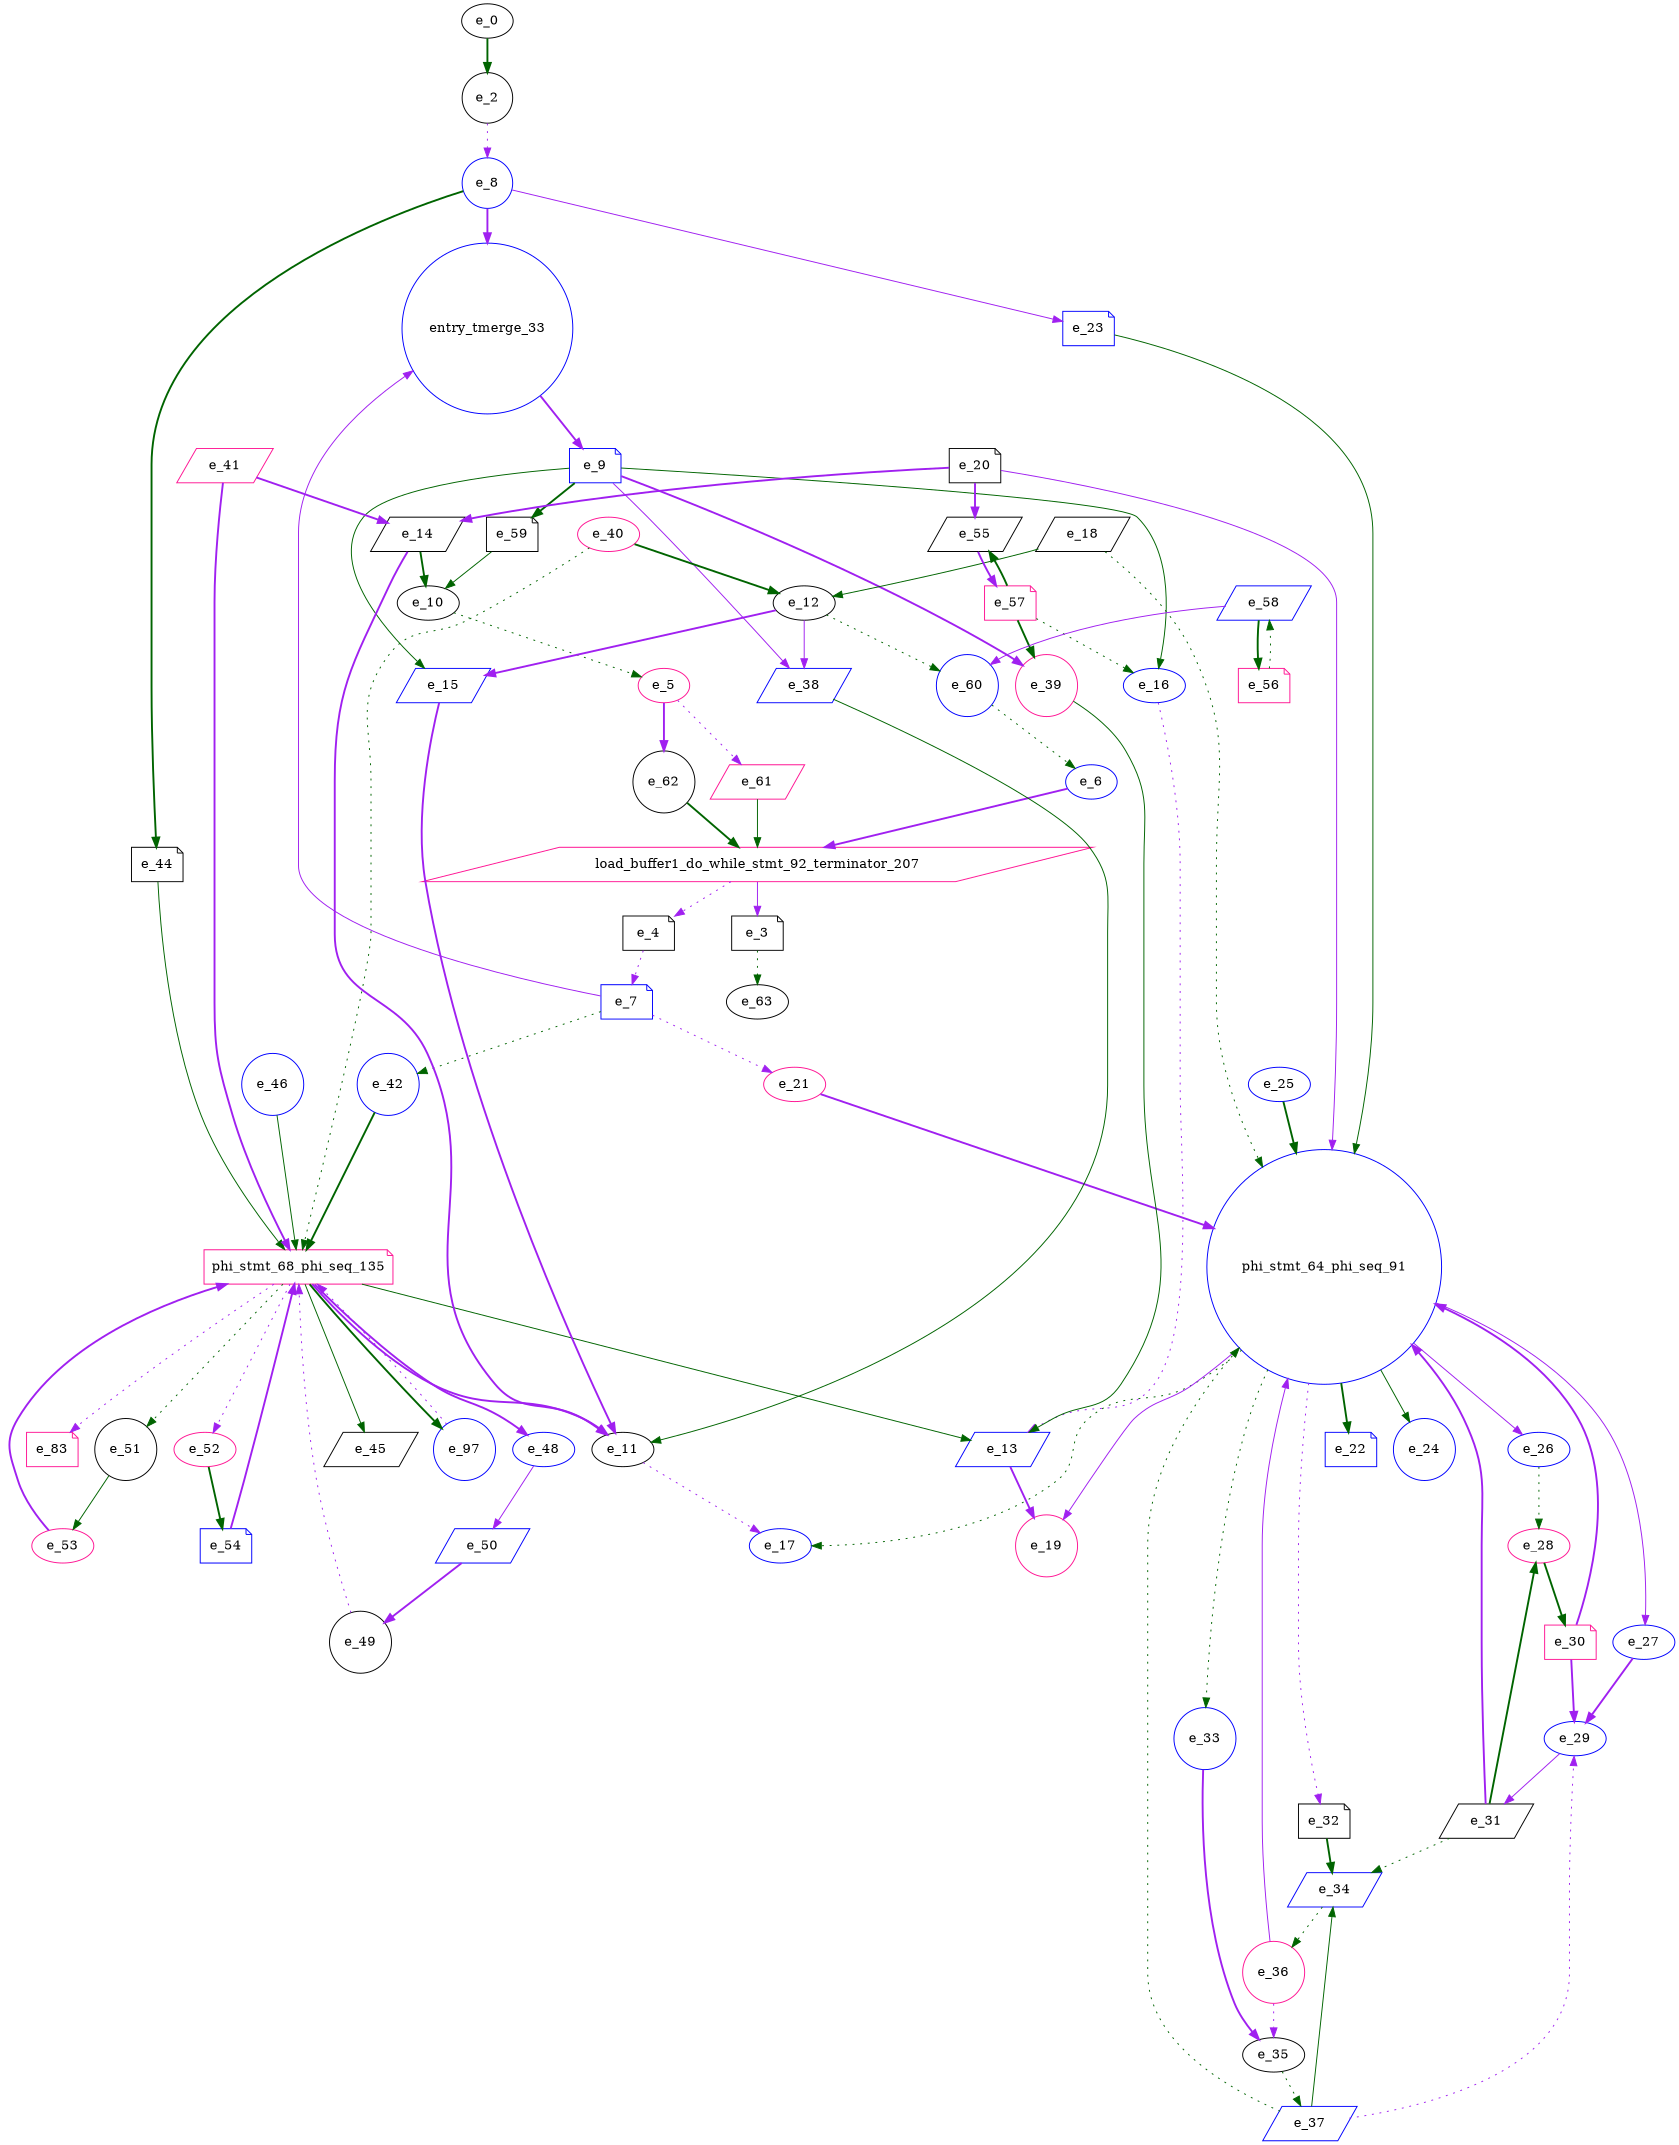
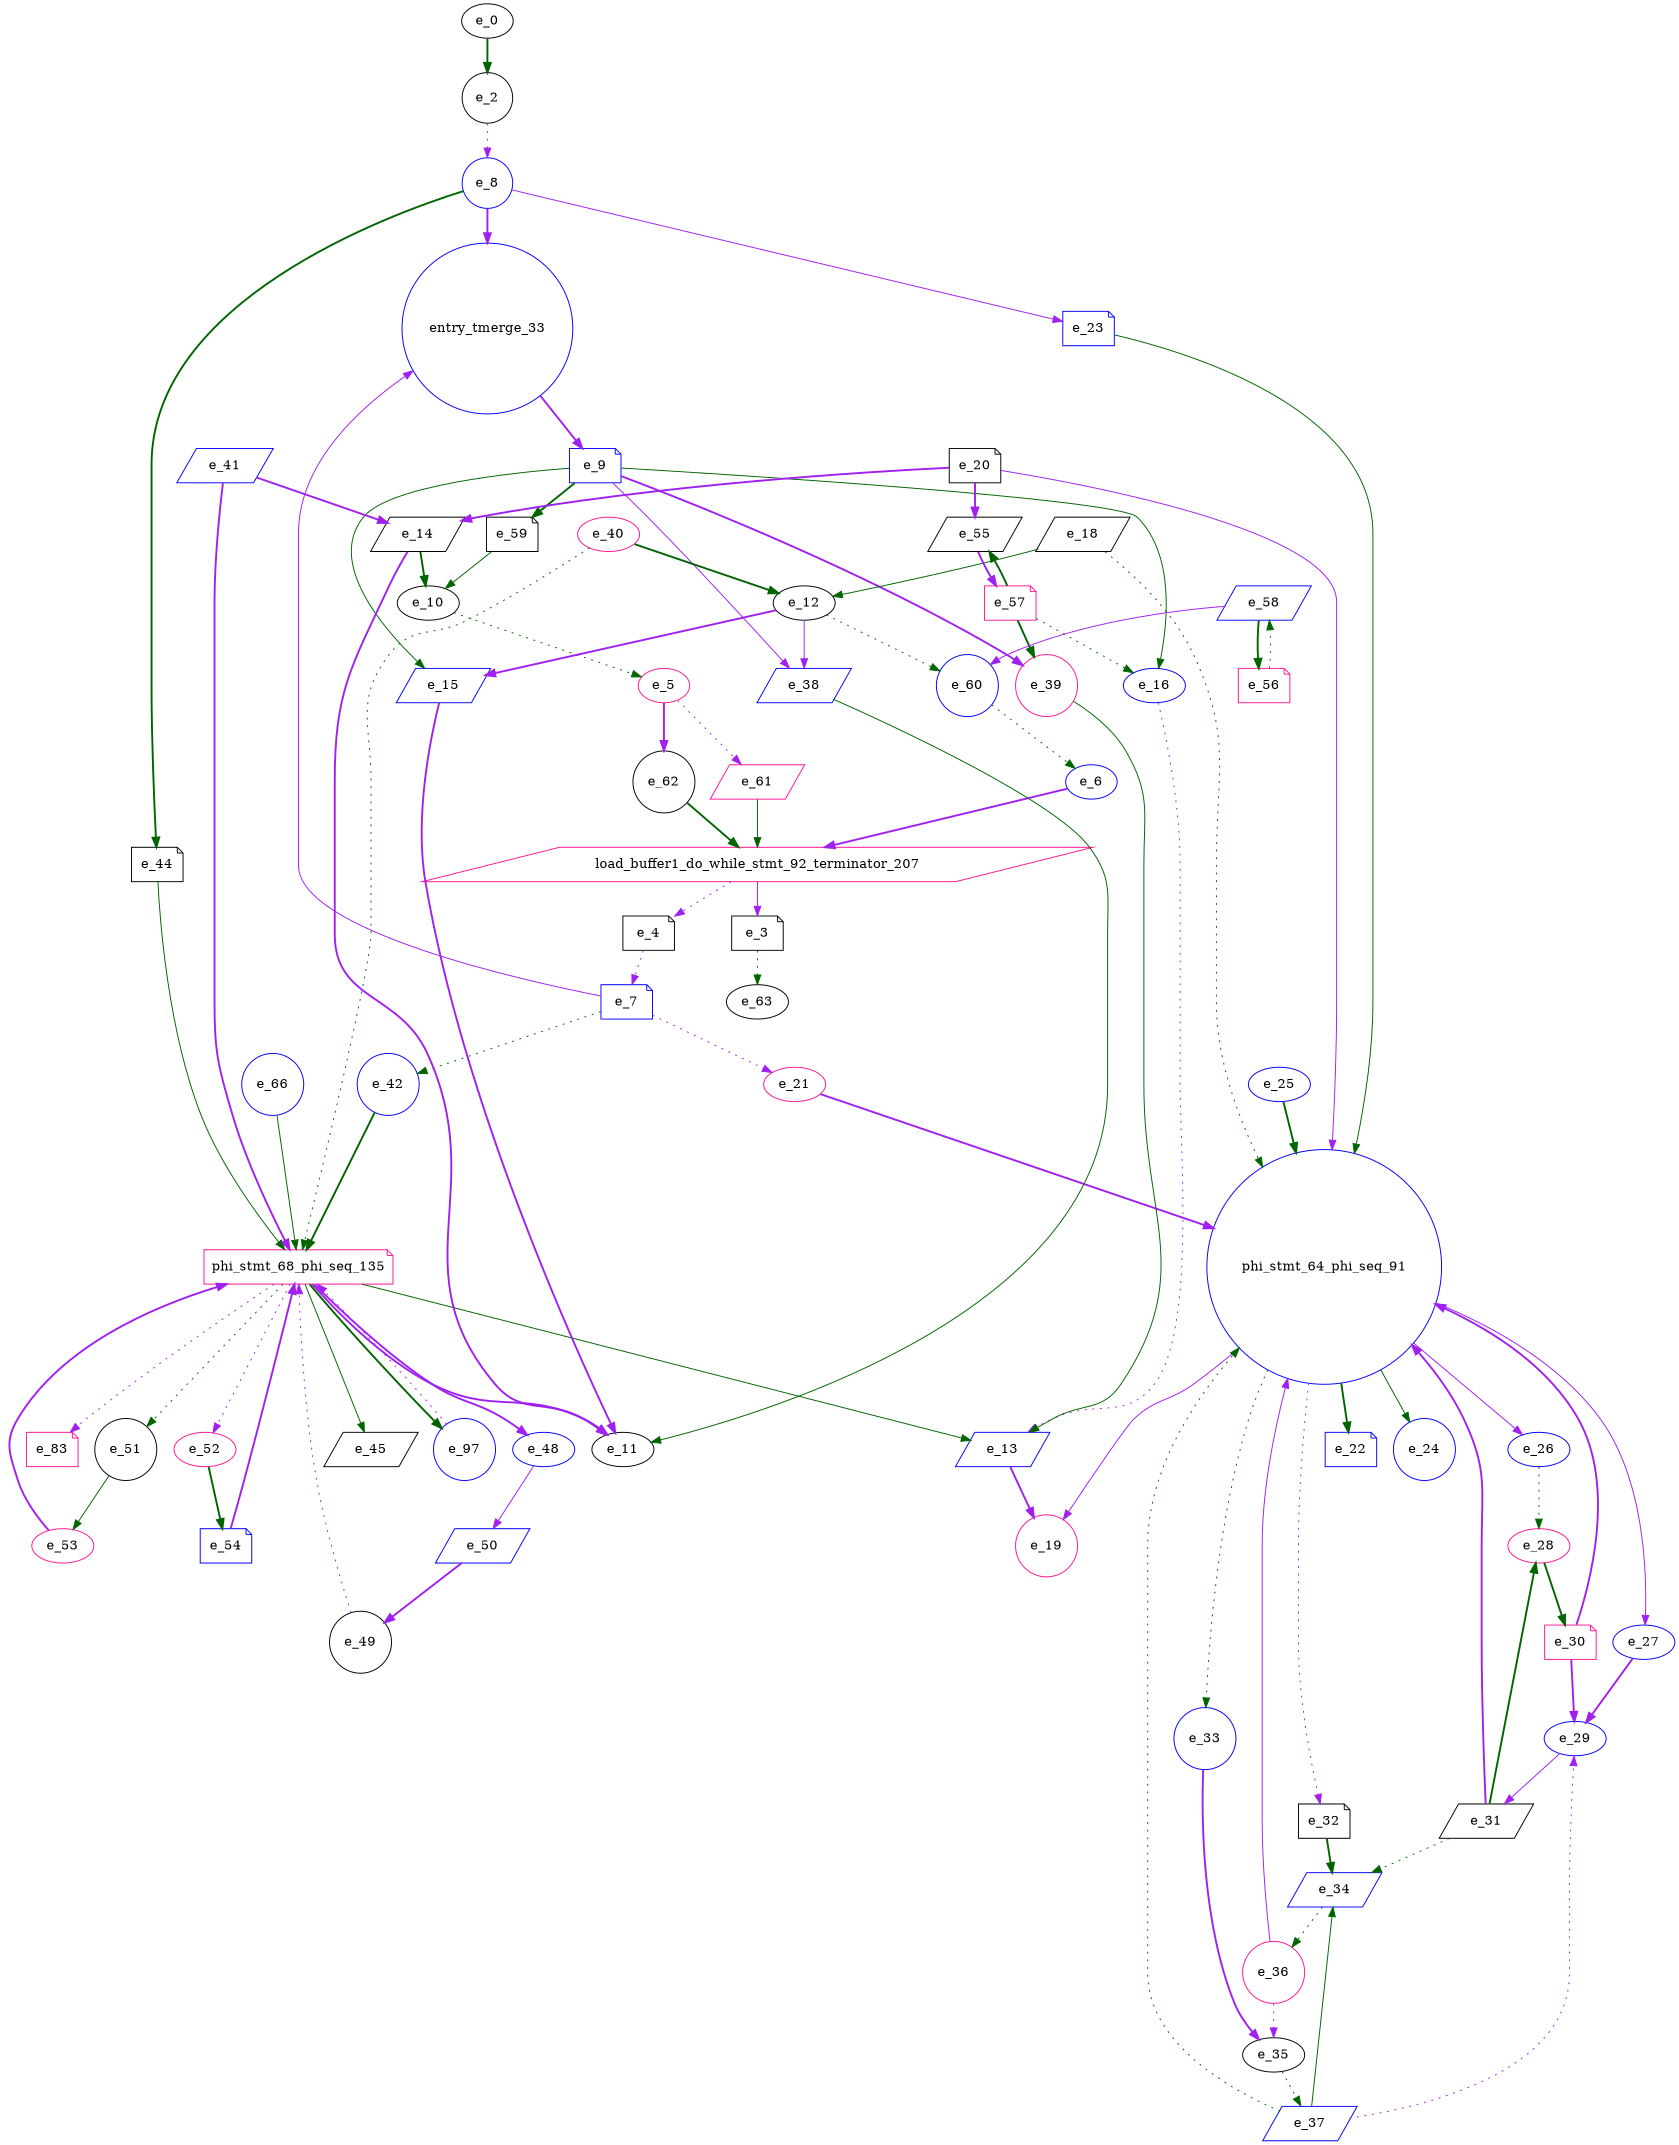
(225, 466) -> (225, 466)
(273, 1084) -> (273, 1084)
(780, 1546) -> none
